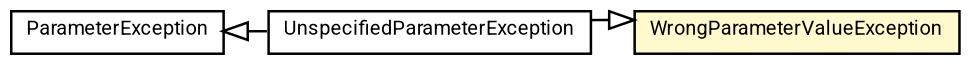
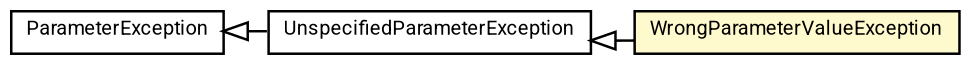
(600, 20) -> (625, 41)
